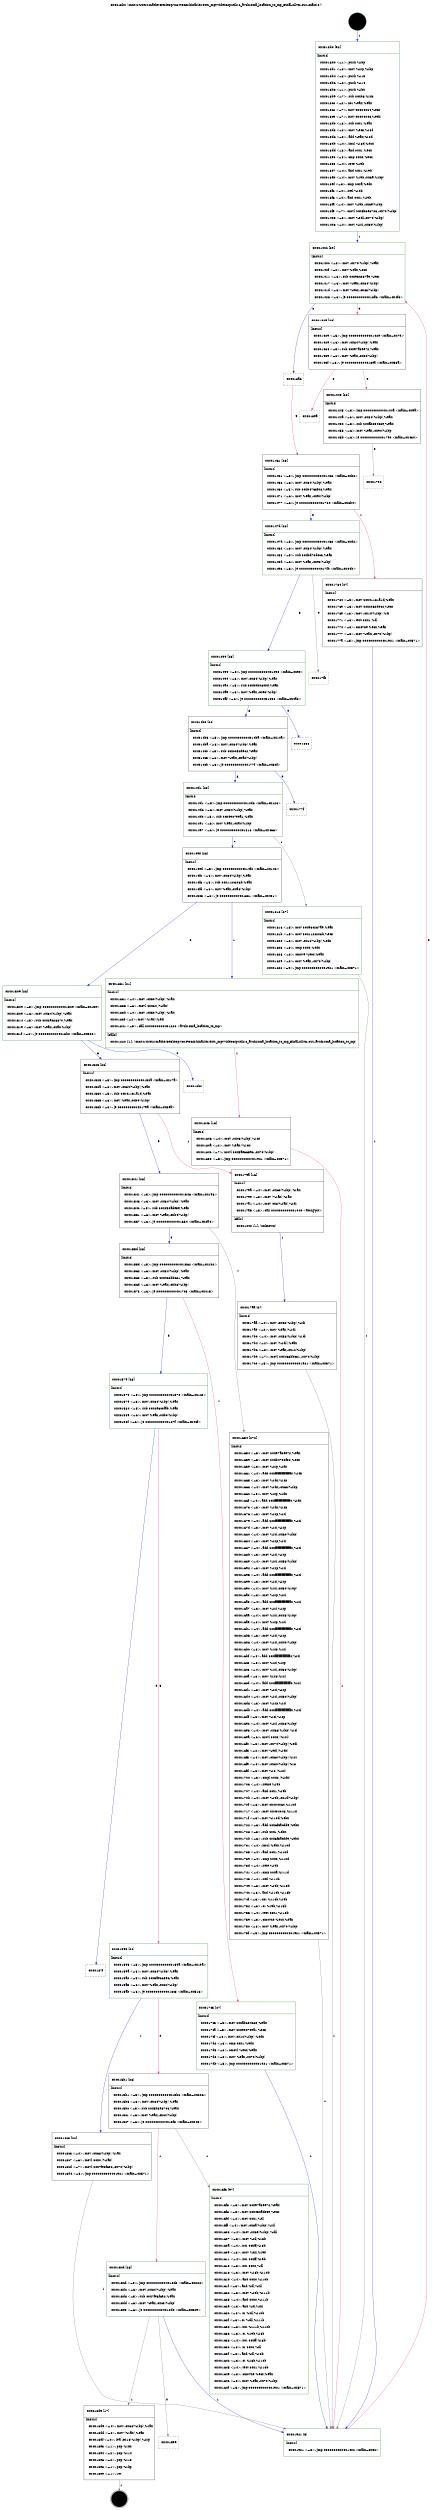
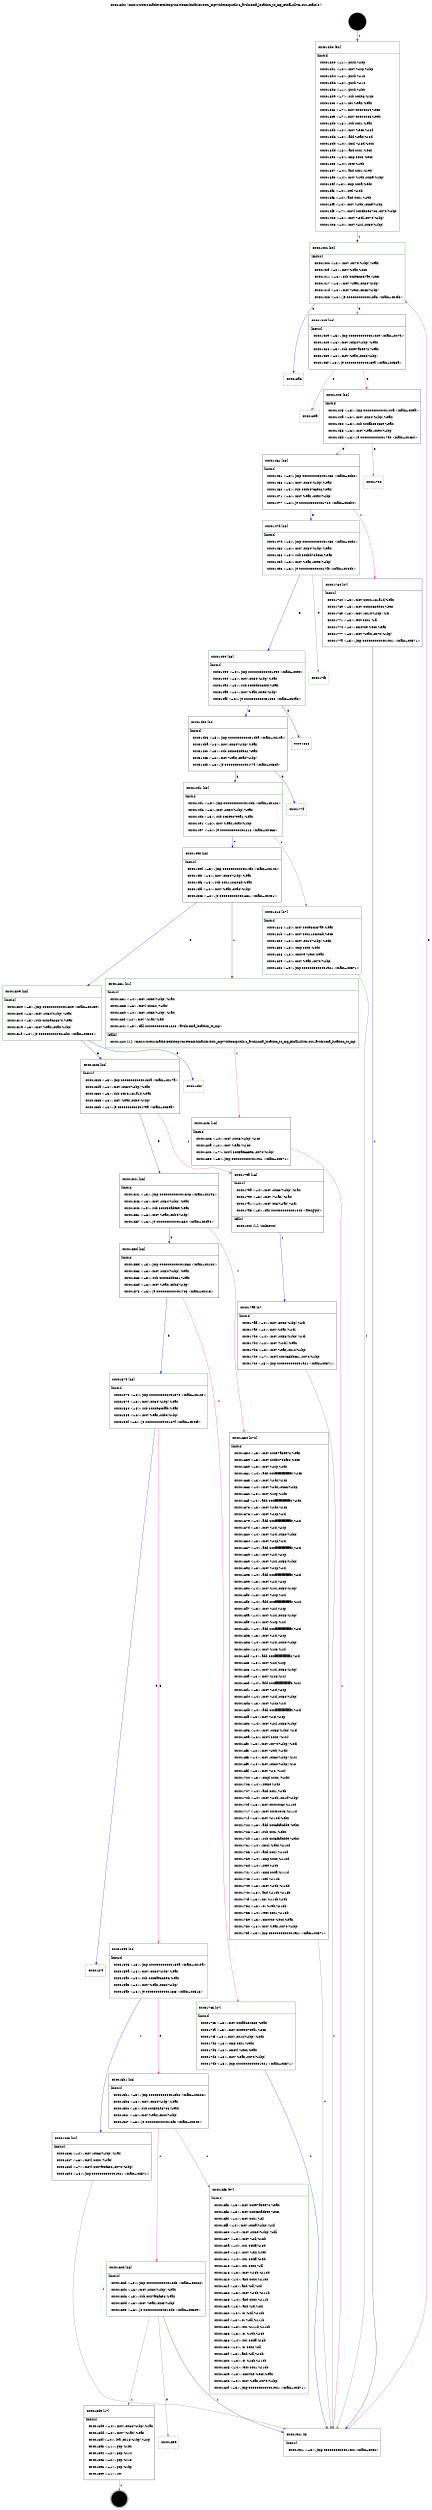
(292, 419) -> (342, 448)
(235, 1326) -> (235, 1326)
